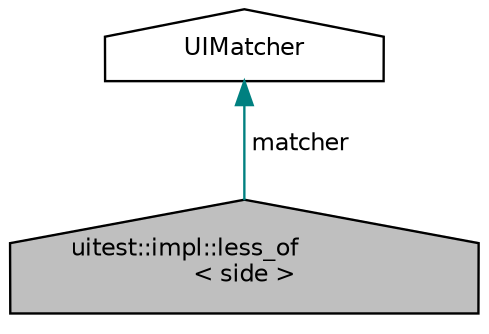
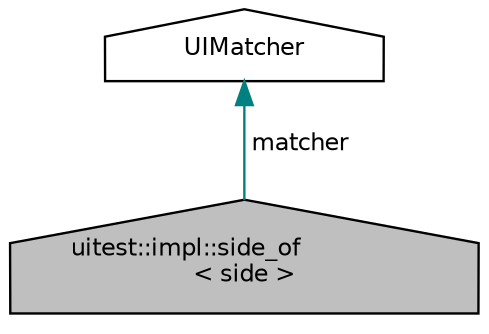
(244, 263) -> (244, 263)
